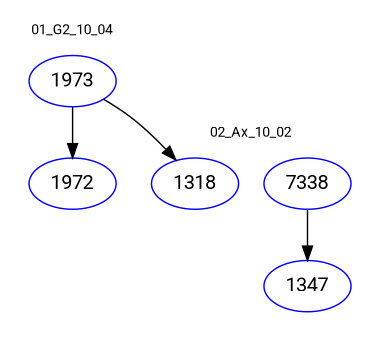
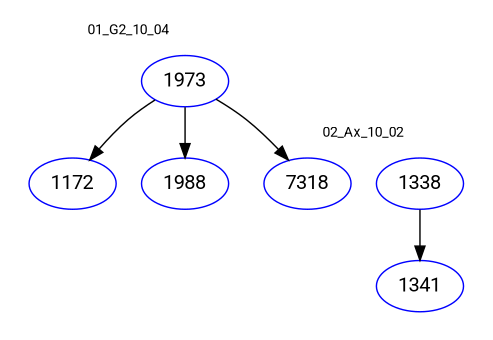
(73, 184) -> (73, 184)
none -> (185, 184)
(195, 184) -> (308, 184)
(308, 184) -> (420, 184)
(308, 286) -> (420, 286)
